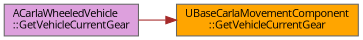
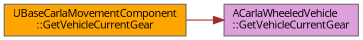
(152, 20) -> (200, 20)
